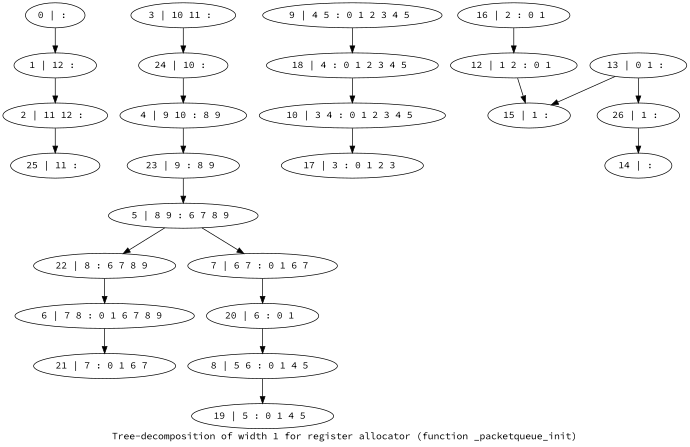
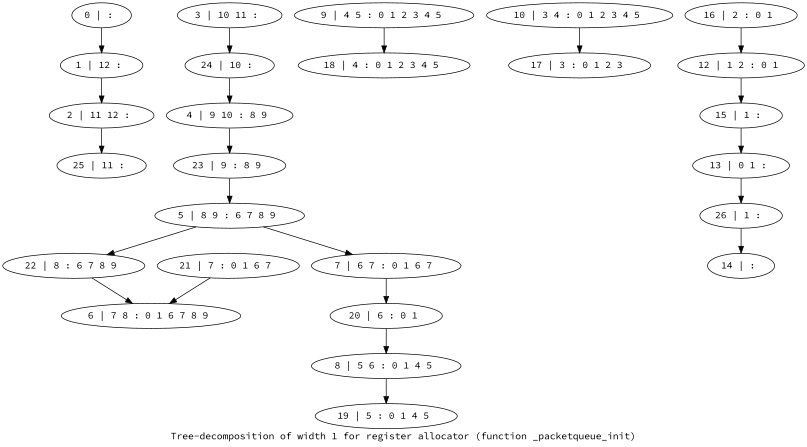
(352, 87) -> none
(586, 89) -> (741, 137)
(105, 338) -> (193, 289)
